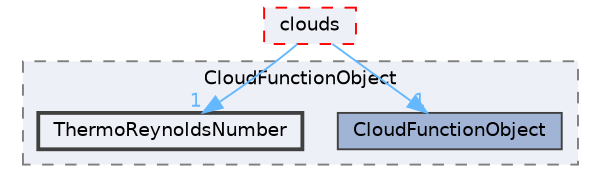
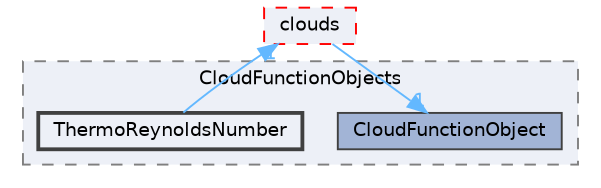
(259, 74) -> (222, 83)
(300, 79) -> (300, 79)
